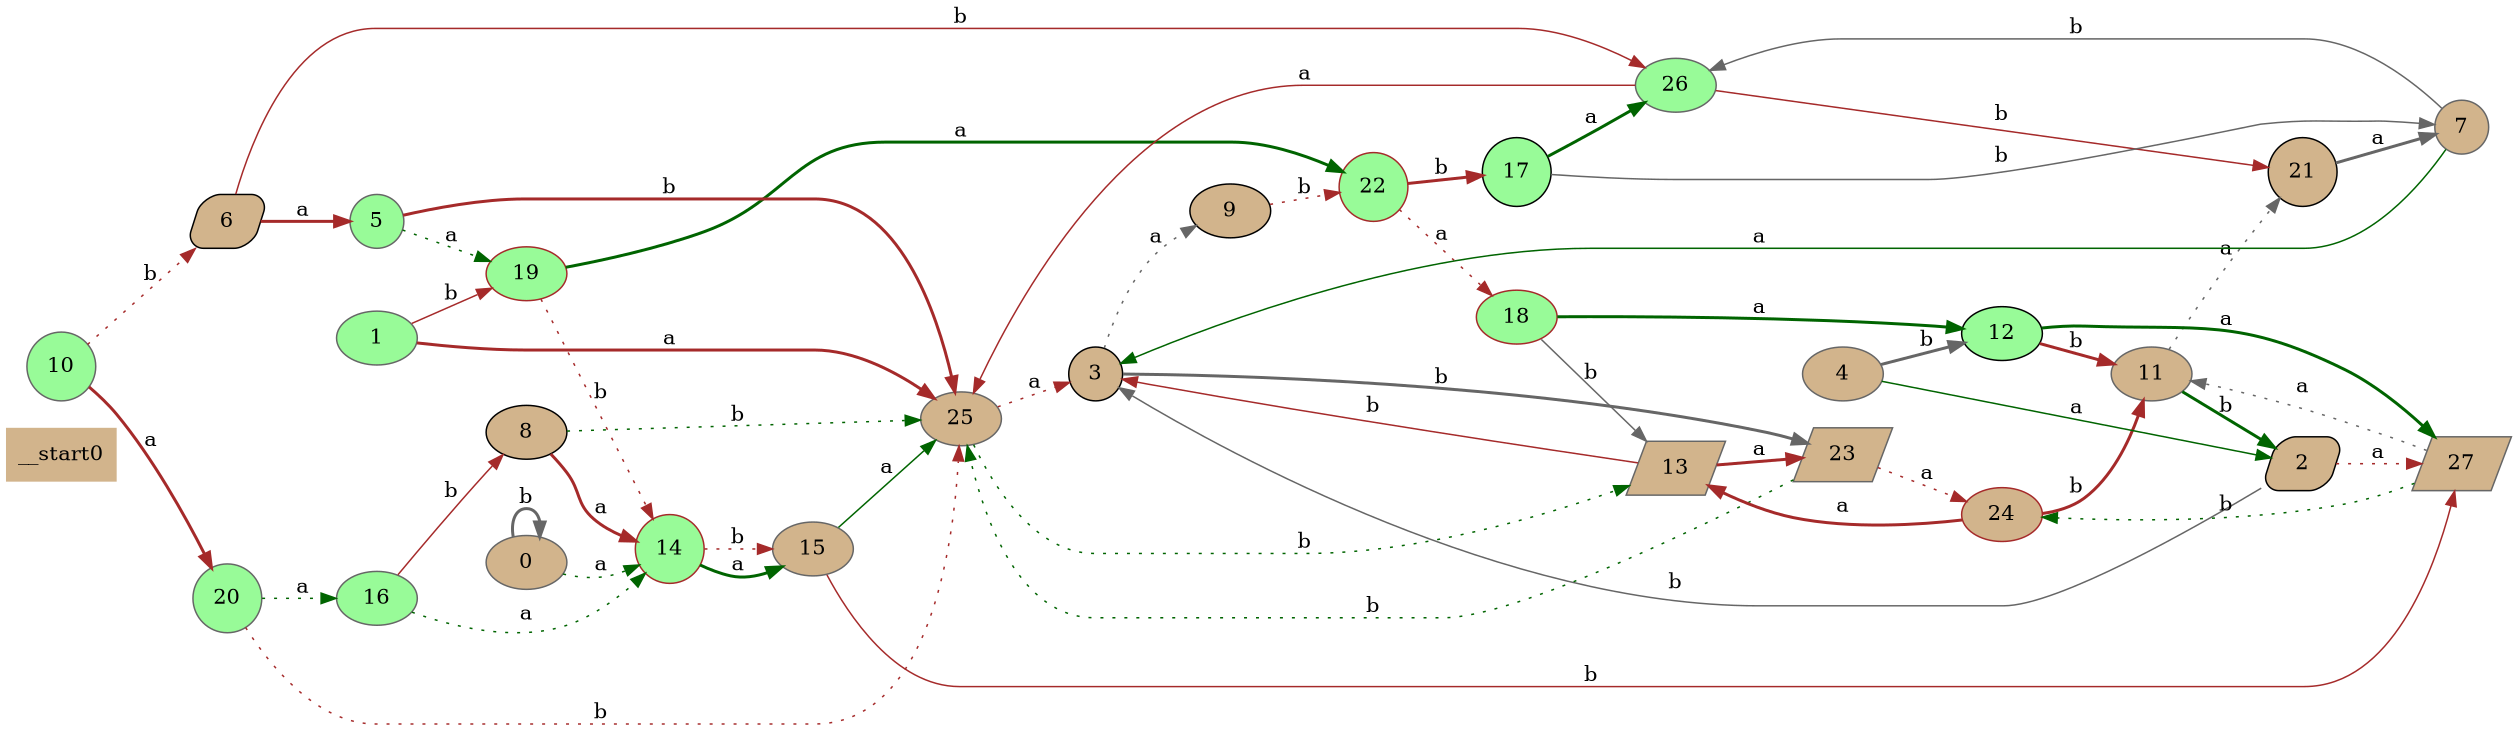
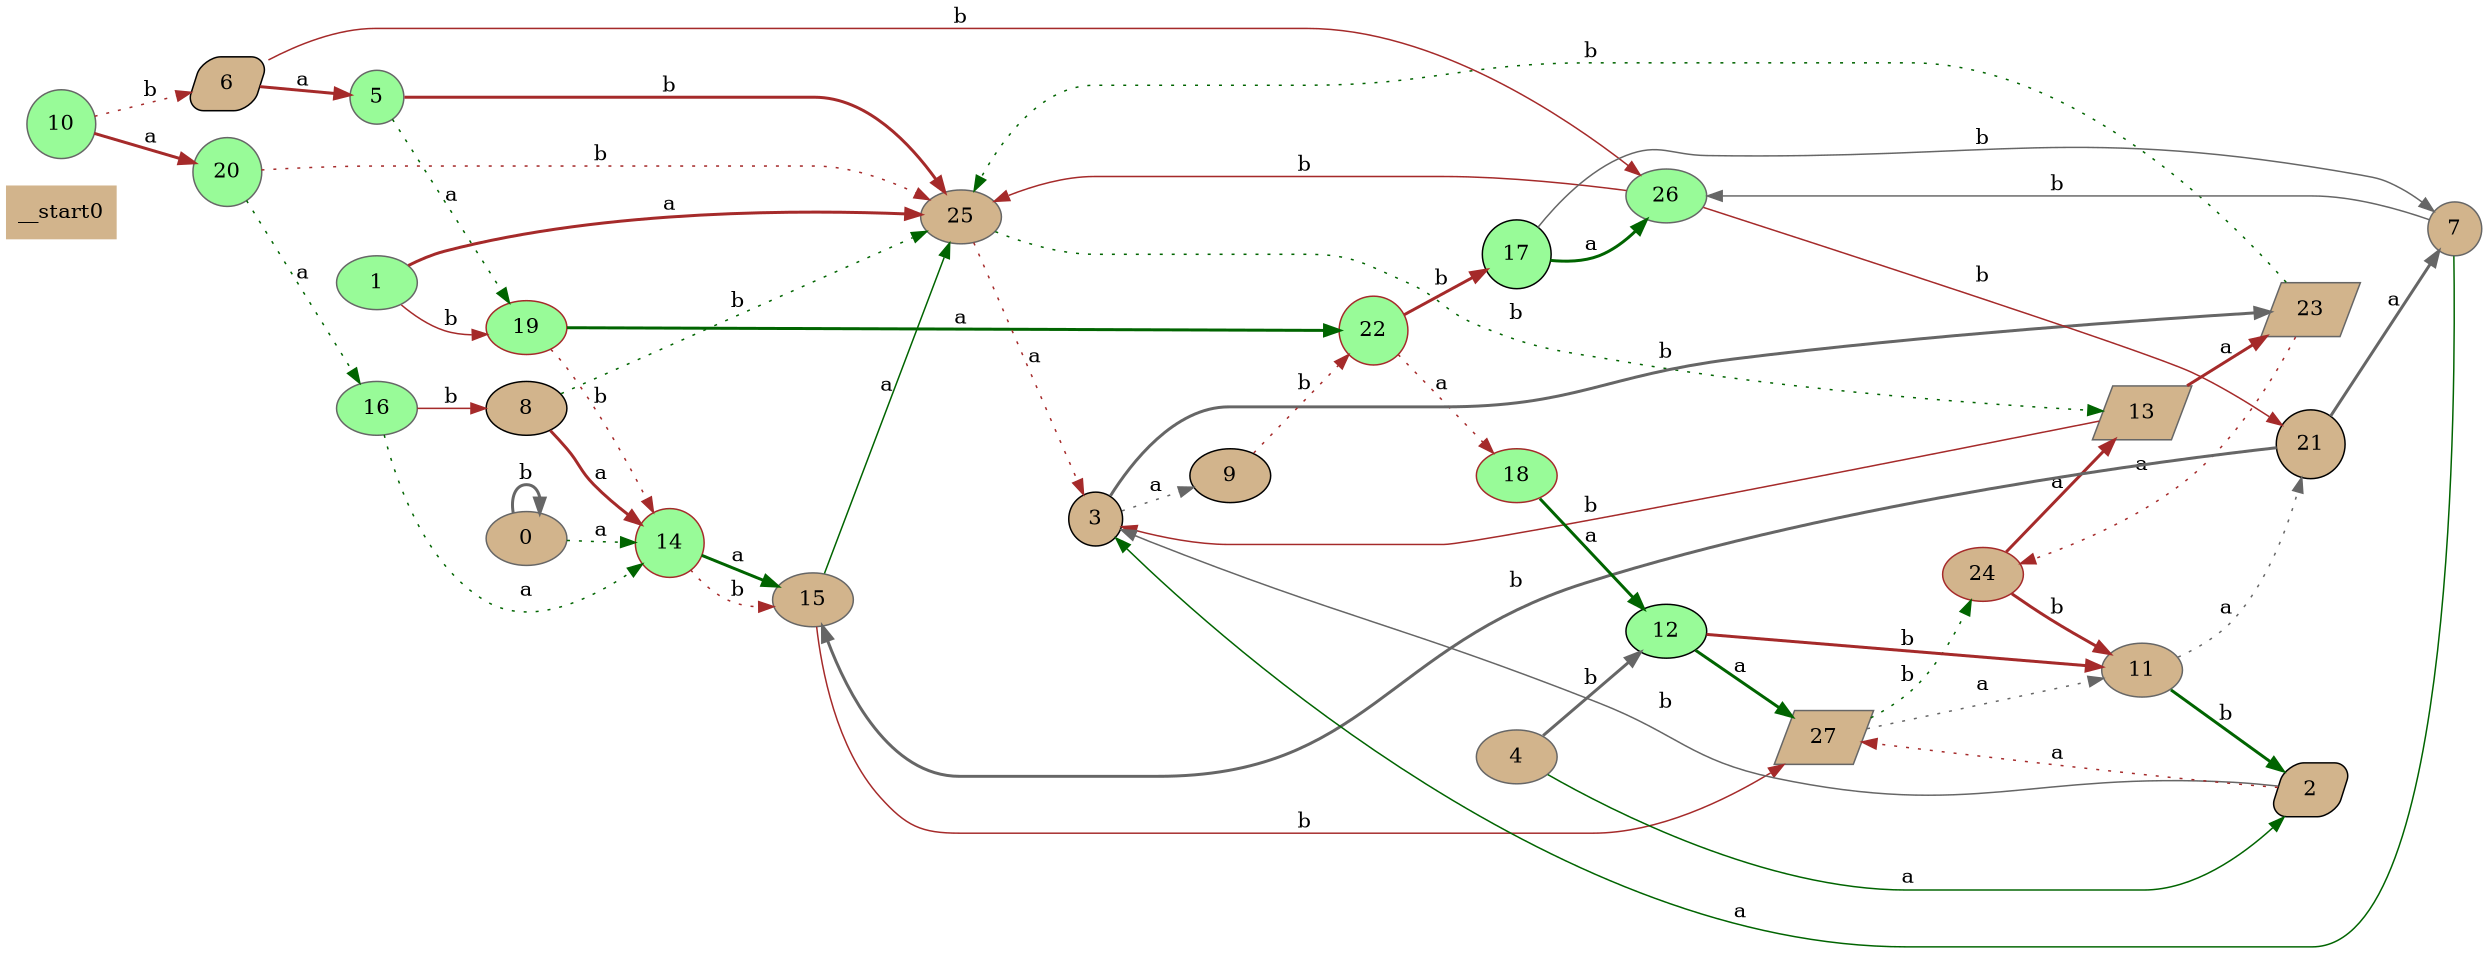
(1305, 74) -> (1305, 165)
(1588, 385) -> none
none -> (1507, 616)
